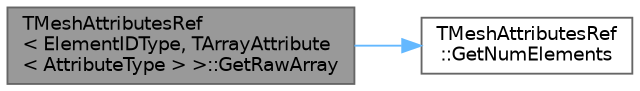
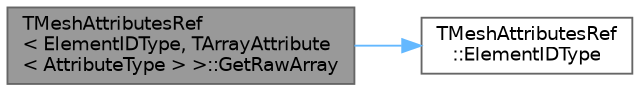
(527, 46) -> (527, 46)
